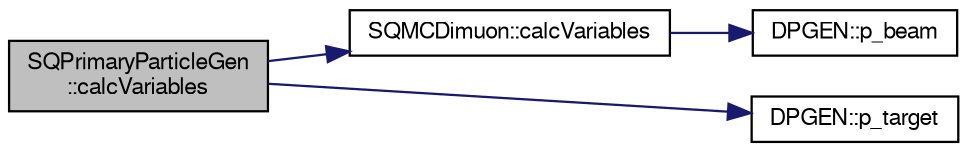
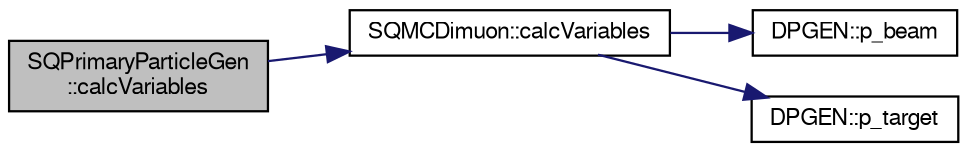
(498, 98) -> (671, 73)
